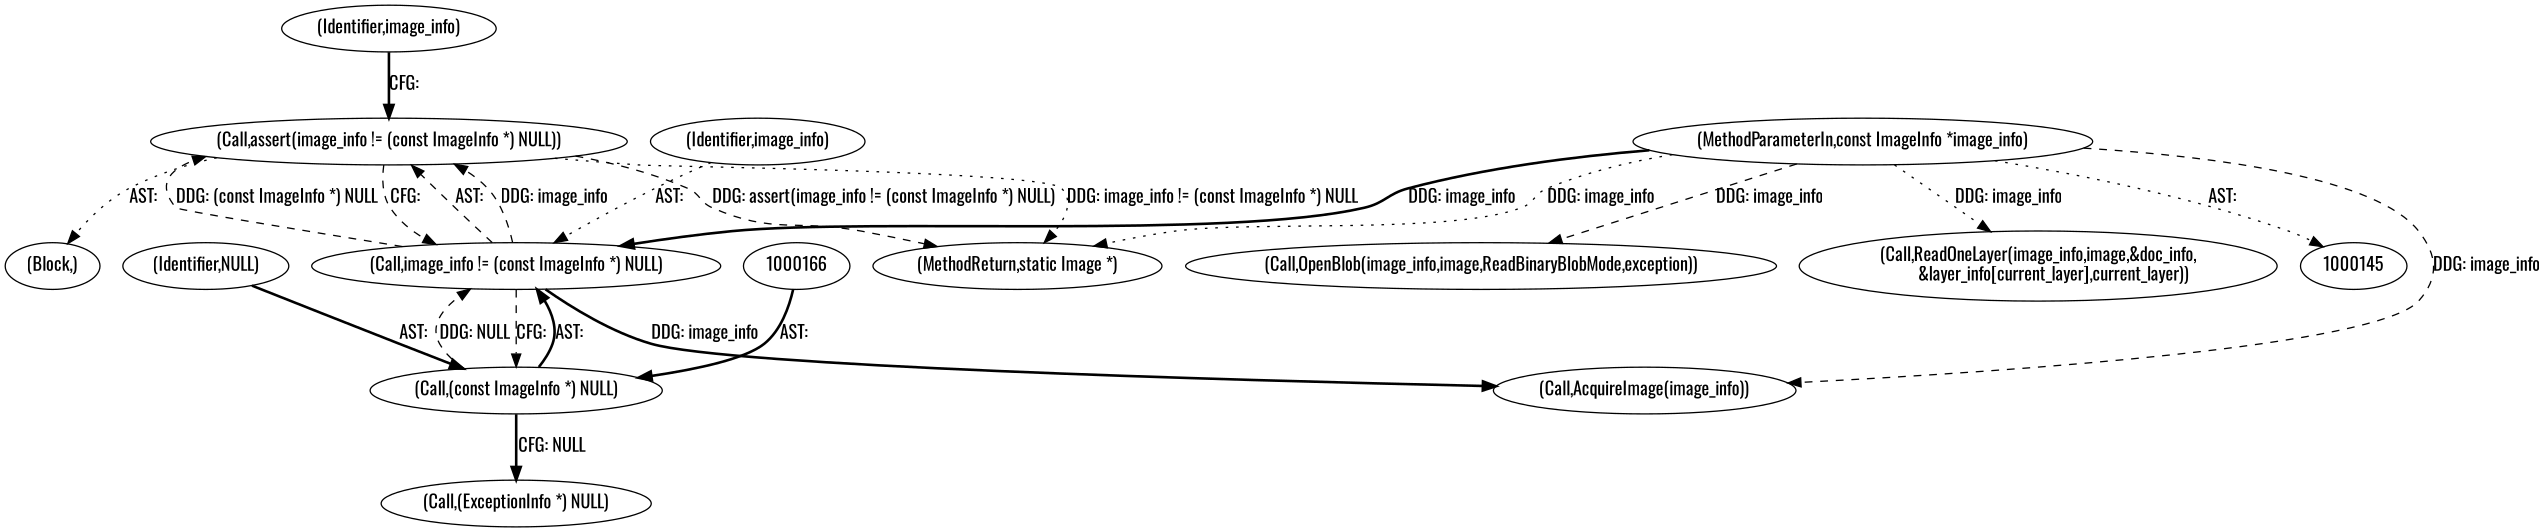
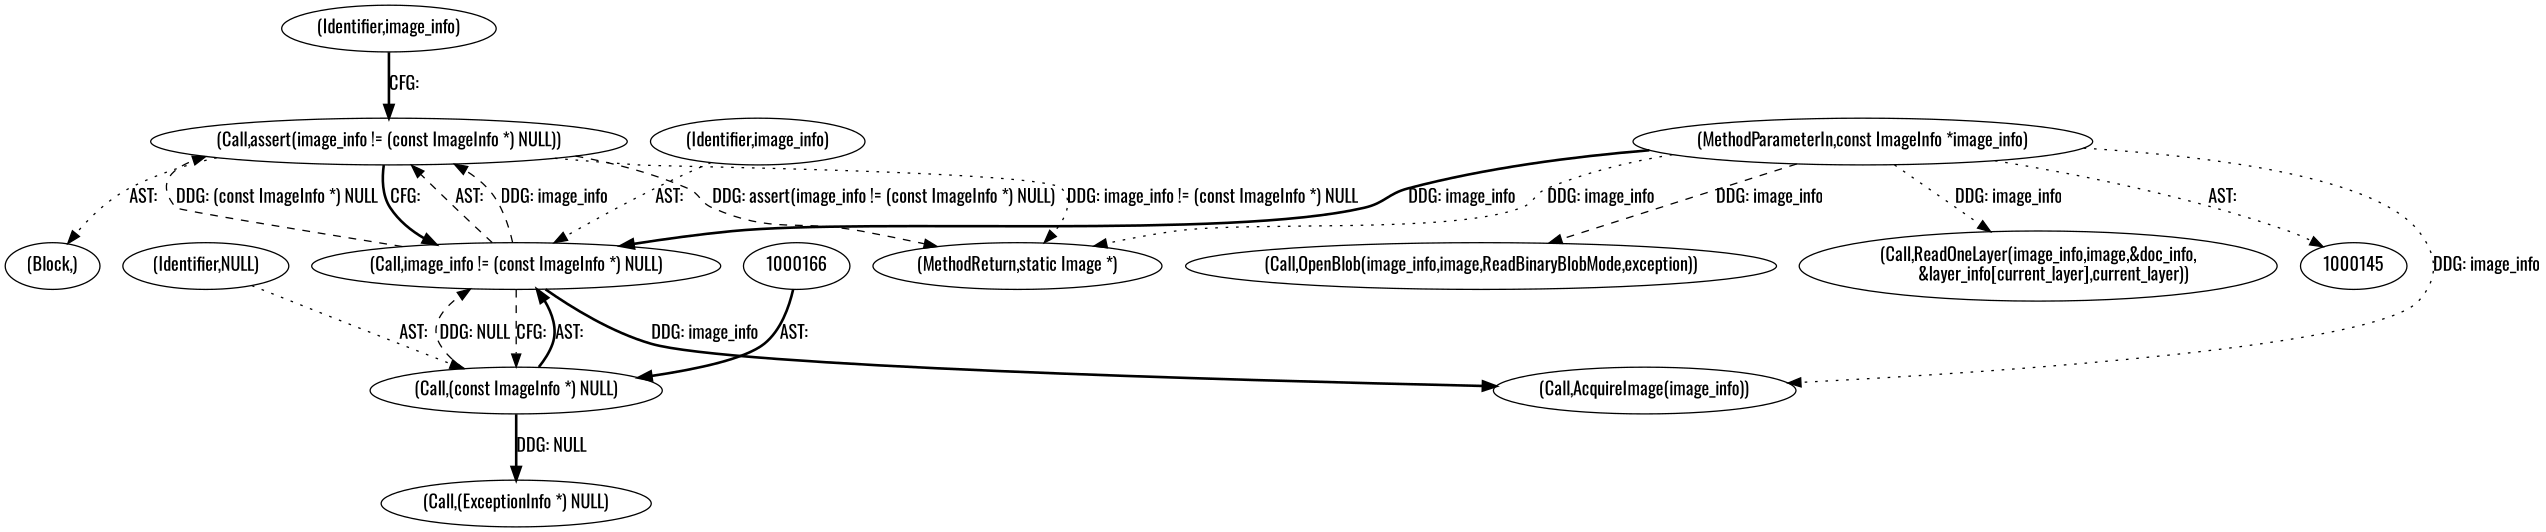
(391, 209) -> (391, 209)
(351, 325) -> (351, 325)
(2326, 333) -> (2326, 333)
(552, 447) -> (552, 447)
